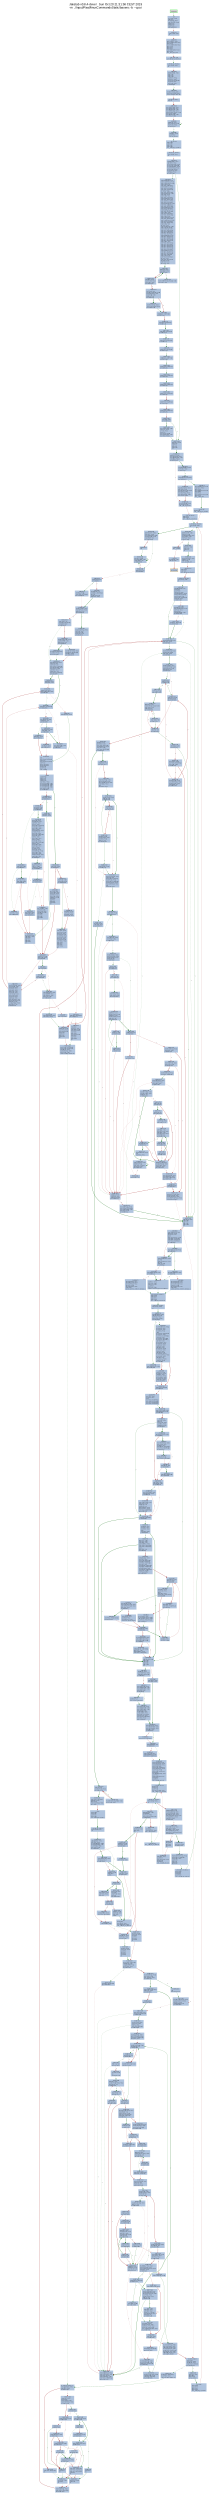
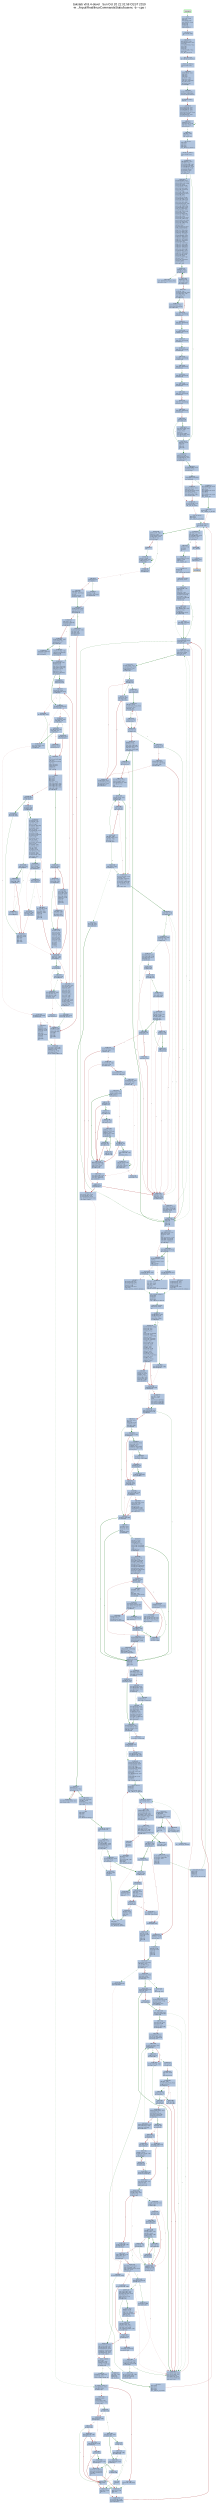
(71, 2455) -> (109, 2466)
